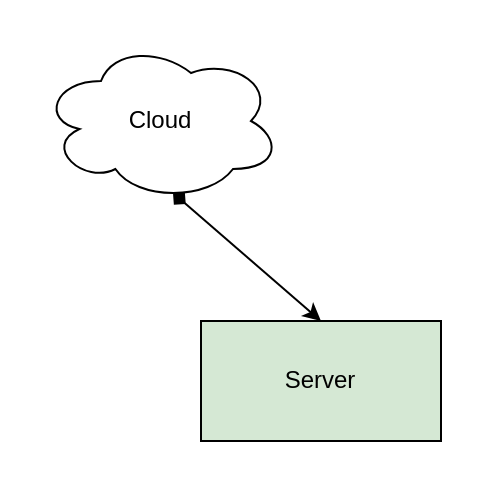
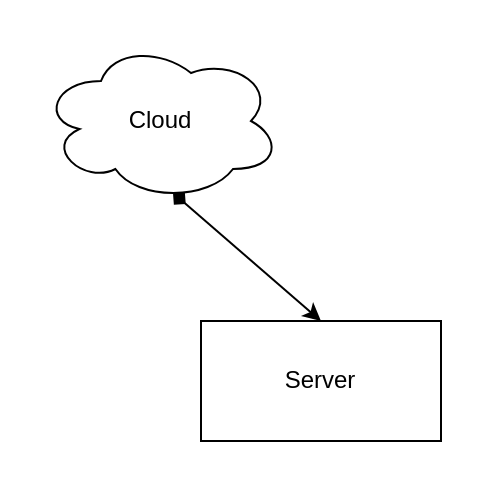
(321, 381) -> (321, 381)
